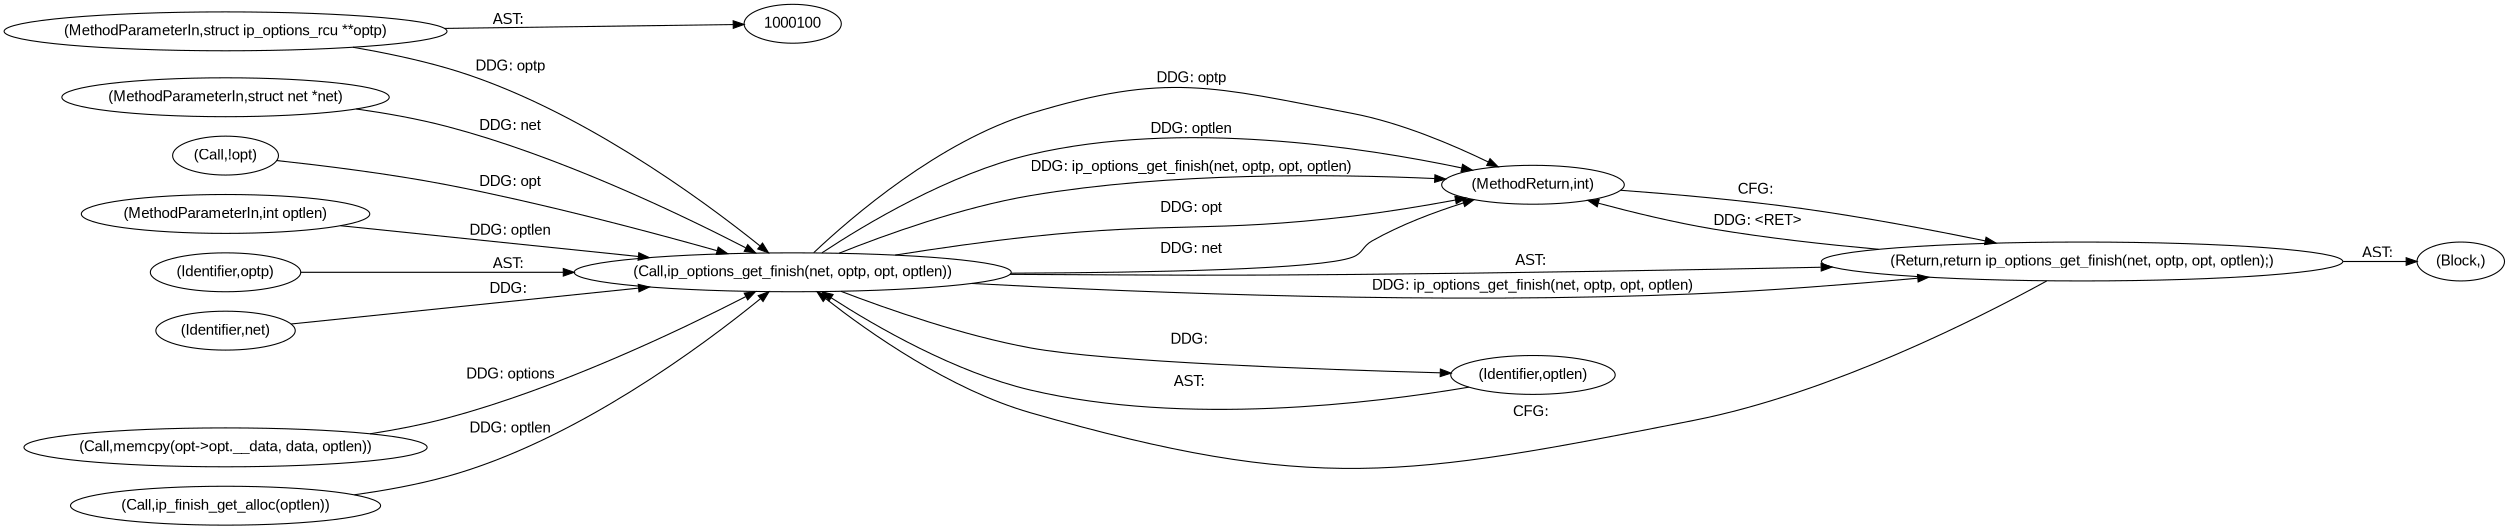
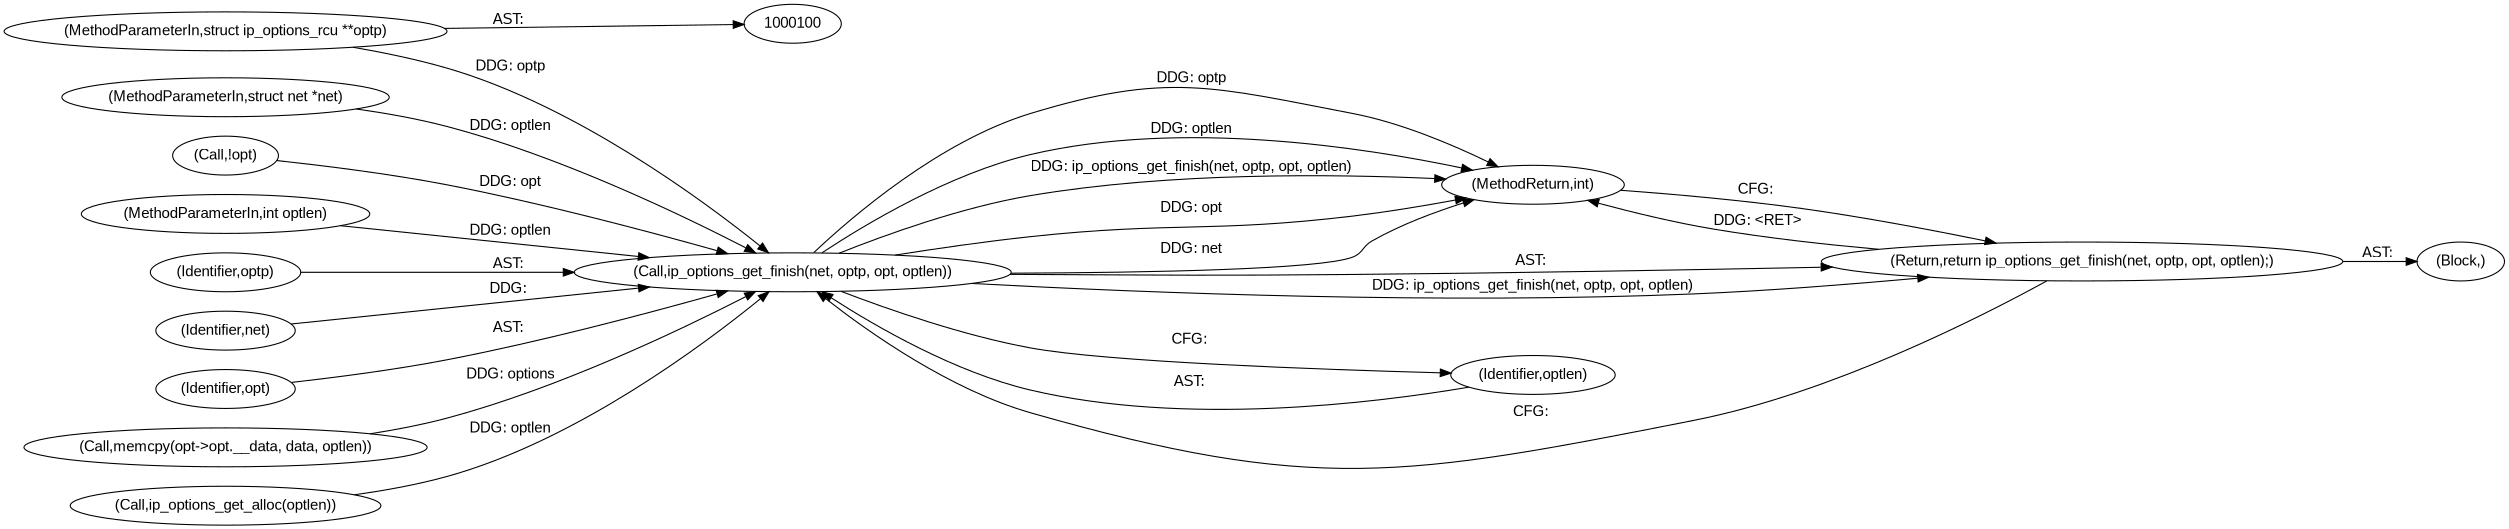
(511, 126) -> (511, 126)
(1192, 340) -> (1192, 340)
none -> (226, 389)
(226, 506) -> (226, 506)
